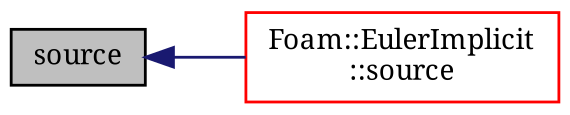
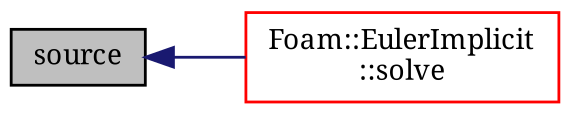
(402, 57) -> (402, 57)
